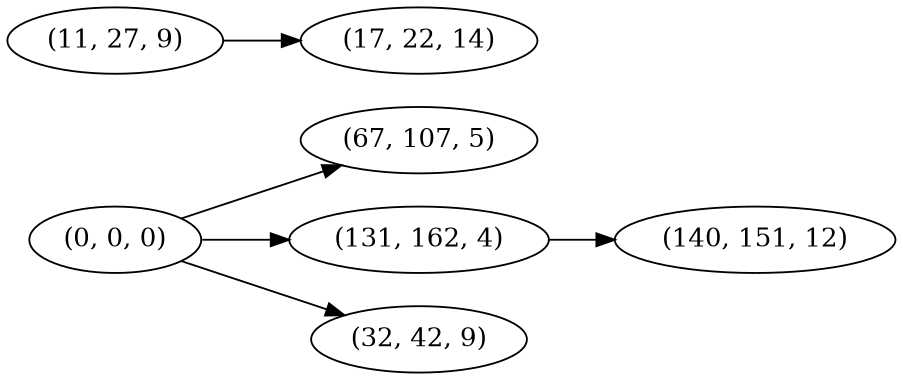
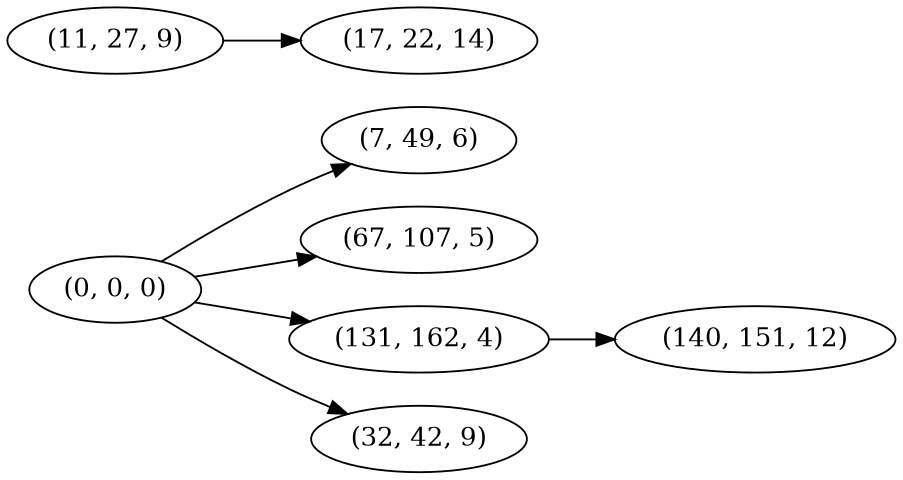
none -> (419, 140)
